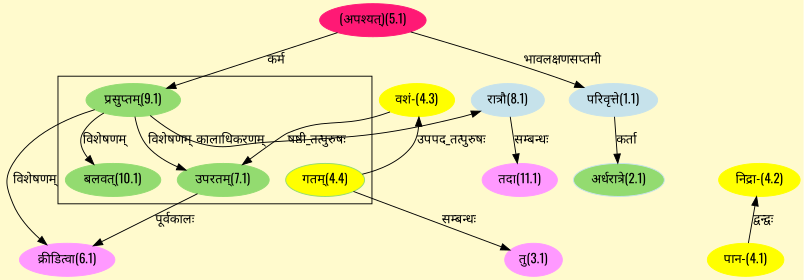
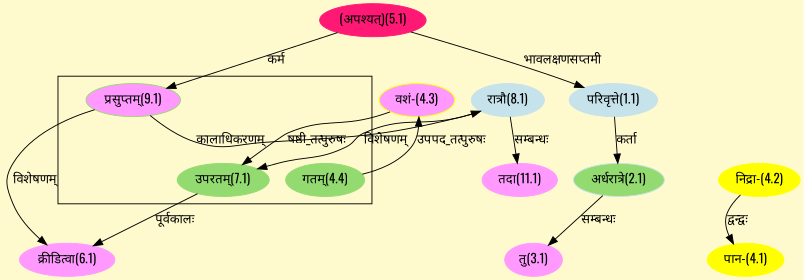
(133, 100) -> (133, 100)
(417, 100) -> (417, 100)
(149, 148) -> (381, 127)
(113, 180) -> none
(325, 180) -> (325, 180)
(427, 219) -> (579, 217)
(752, 224) -> (727, 213)
